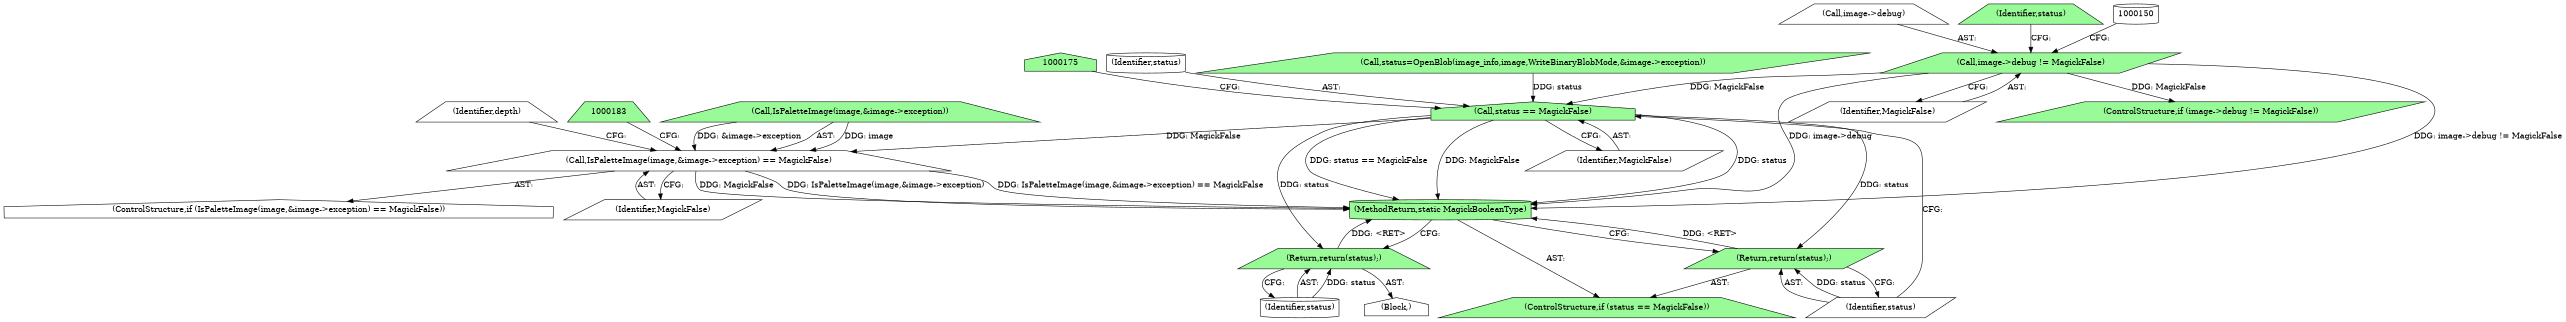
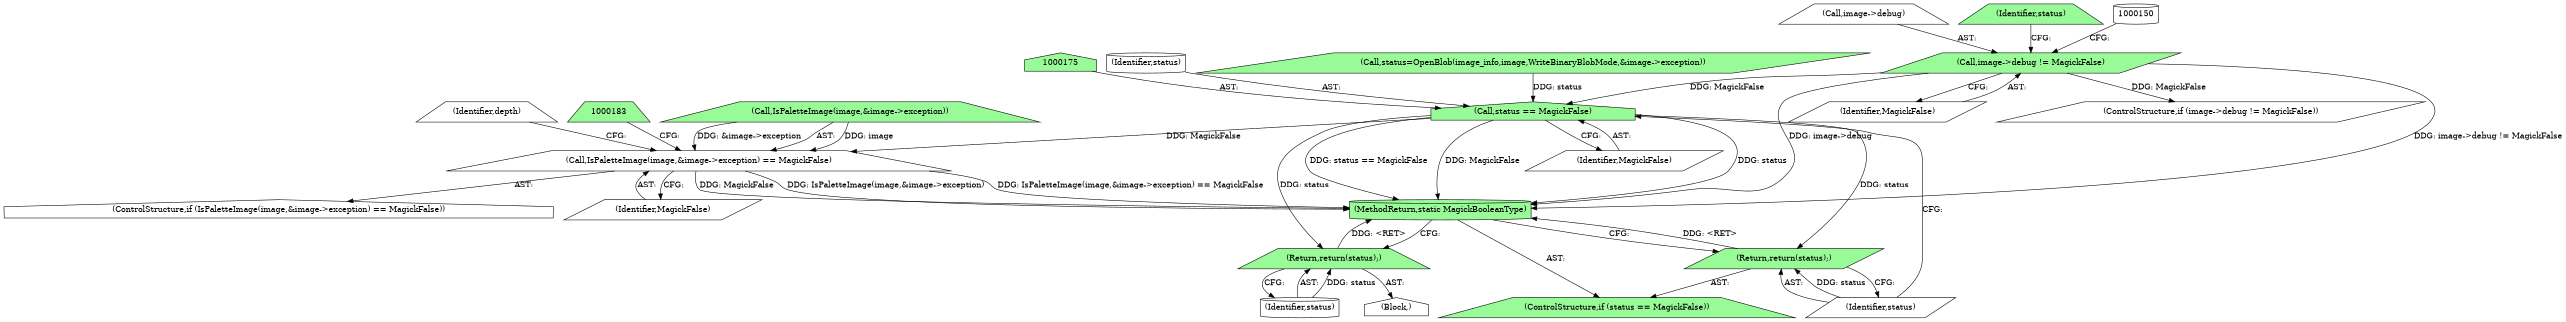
(1231, 87) -> (1230, 87)
(2211, 112) -> (2211, 112)
